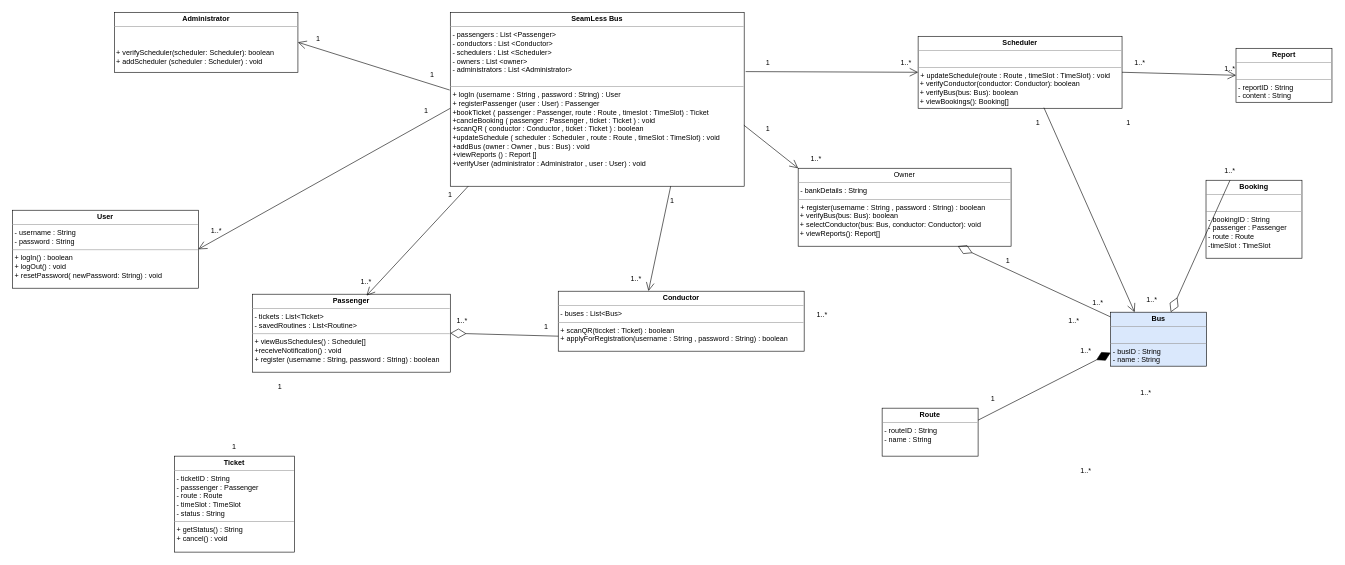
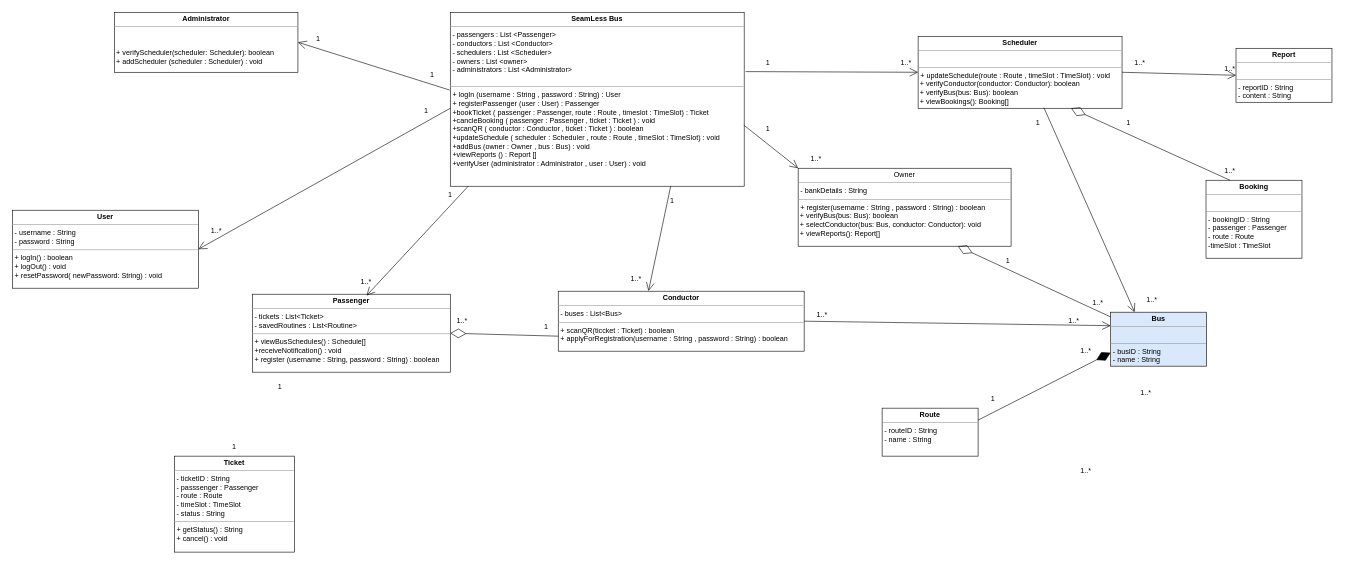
(1204, 239) -> (1158, 148)
none -> (894, 323)
